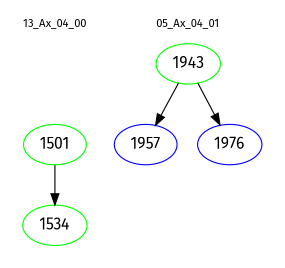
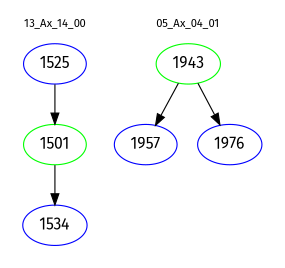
(55, 24) -> (55, 24)
none -> (55, 64)
(55, 225) -> (55, 225)
